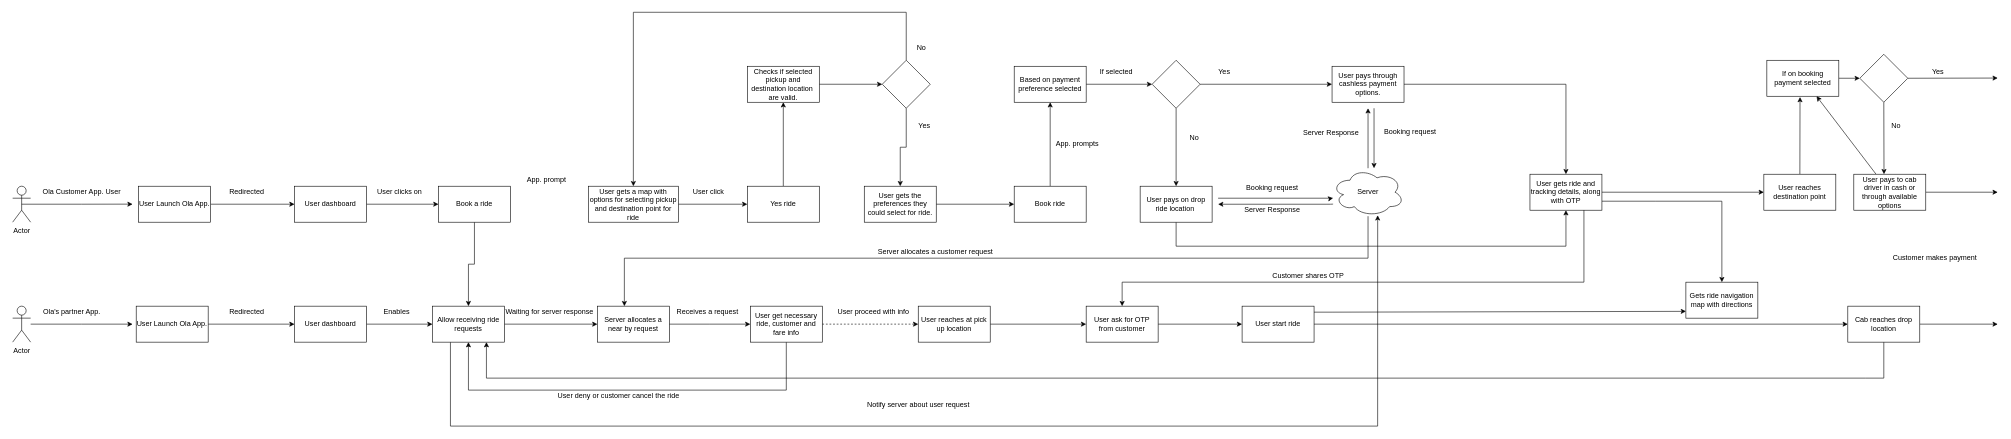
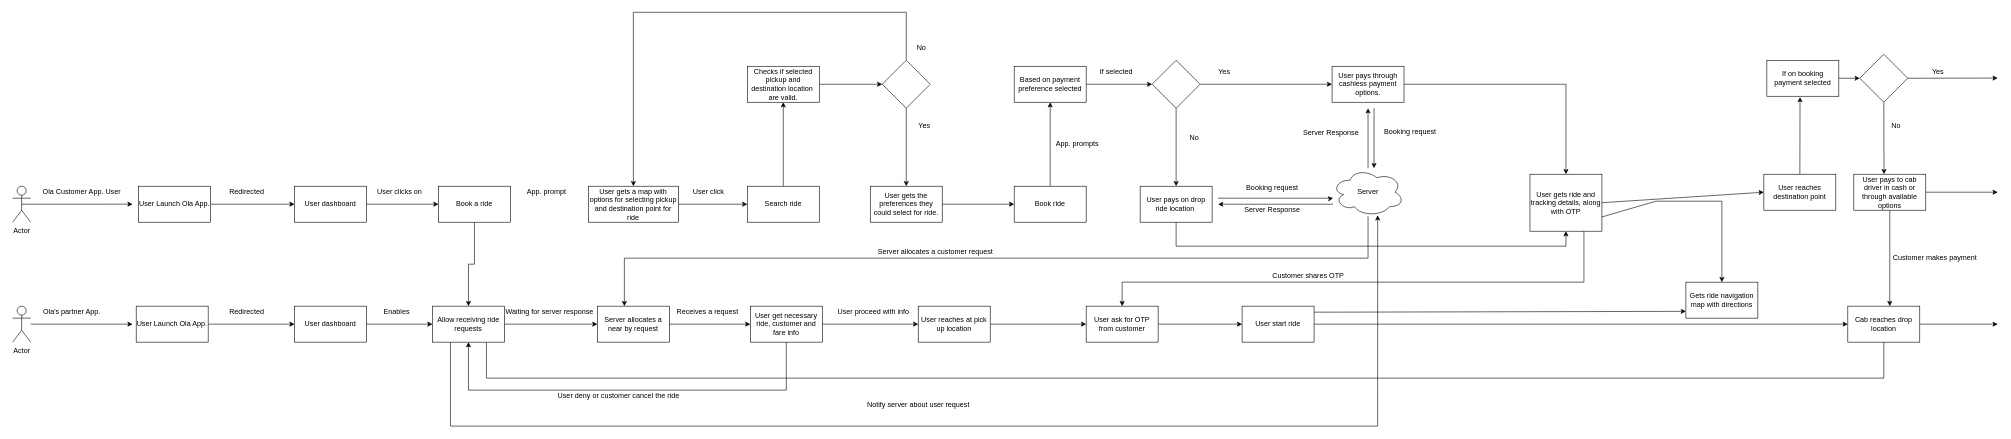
(1848, 137) -> (1890, 300)
(546, 180) -> (546, 192)
(1566, 192) -> (1566, 203)
(783, 204) -> (783, 204)
(900, 204) -> (906, 204)
(867, 324) -> (867, 324)
(486, 347) -> (486, 345)
